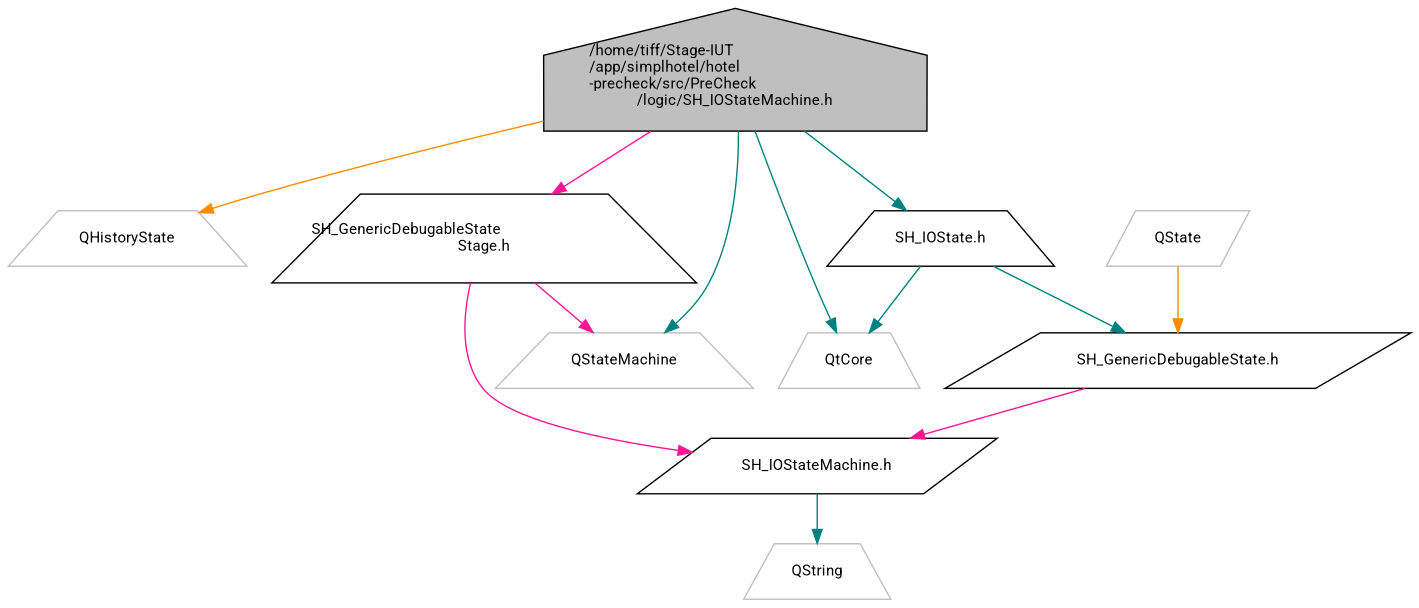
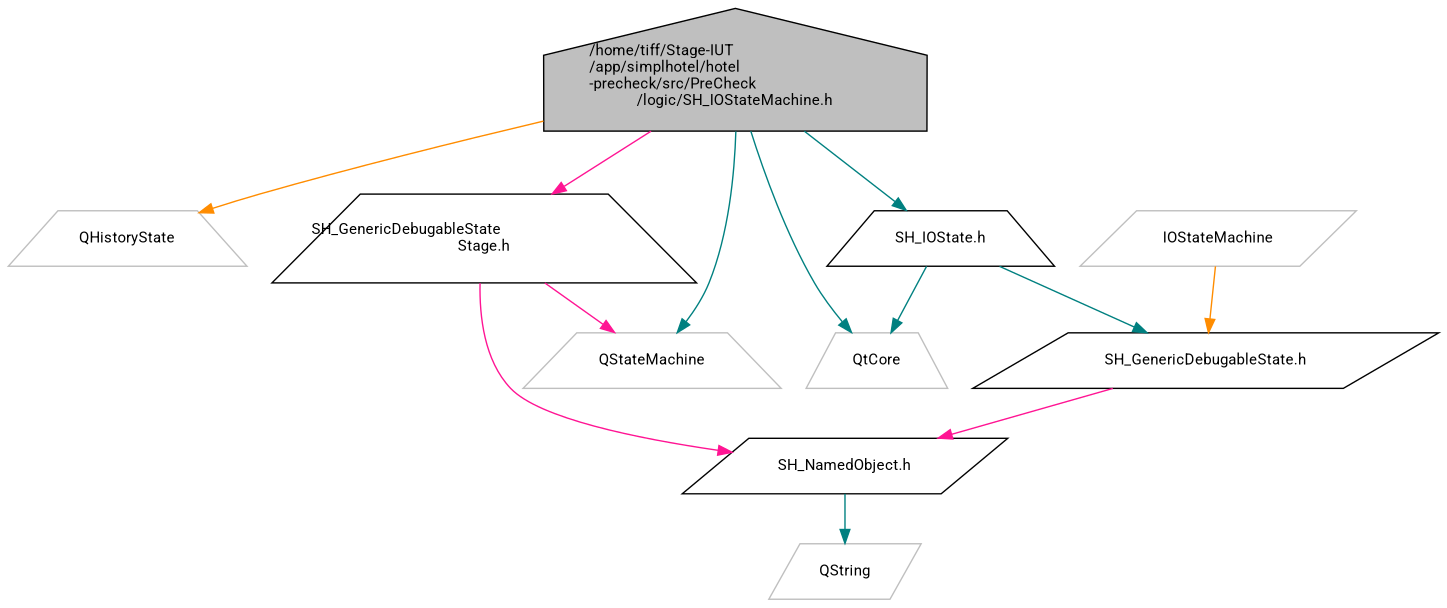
(1178, 238) -> (1218, 238)
(817, 466) -> (845, 466)
(817, 571) -> (845, 571)
